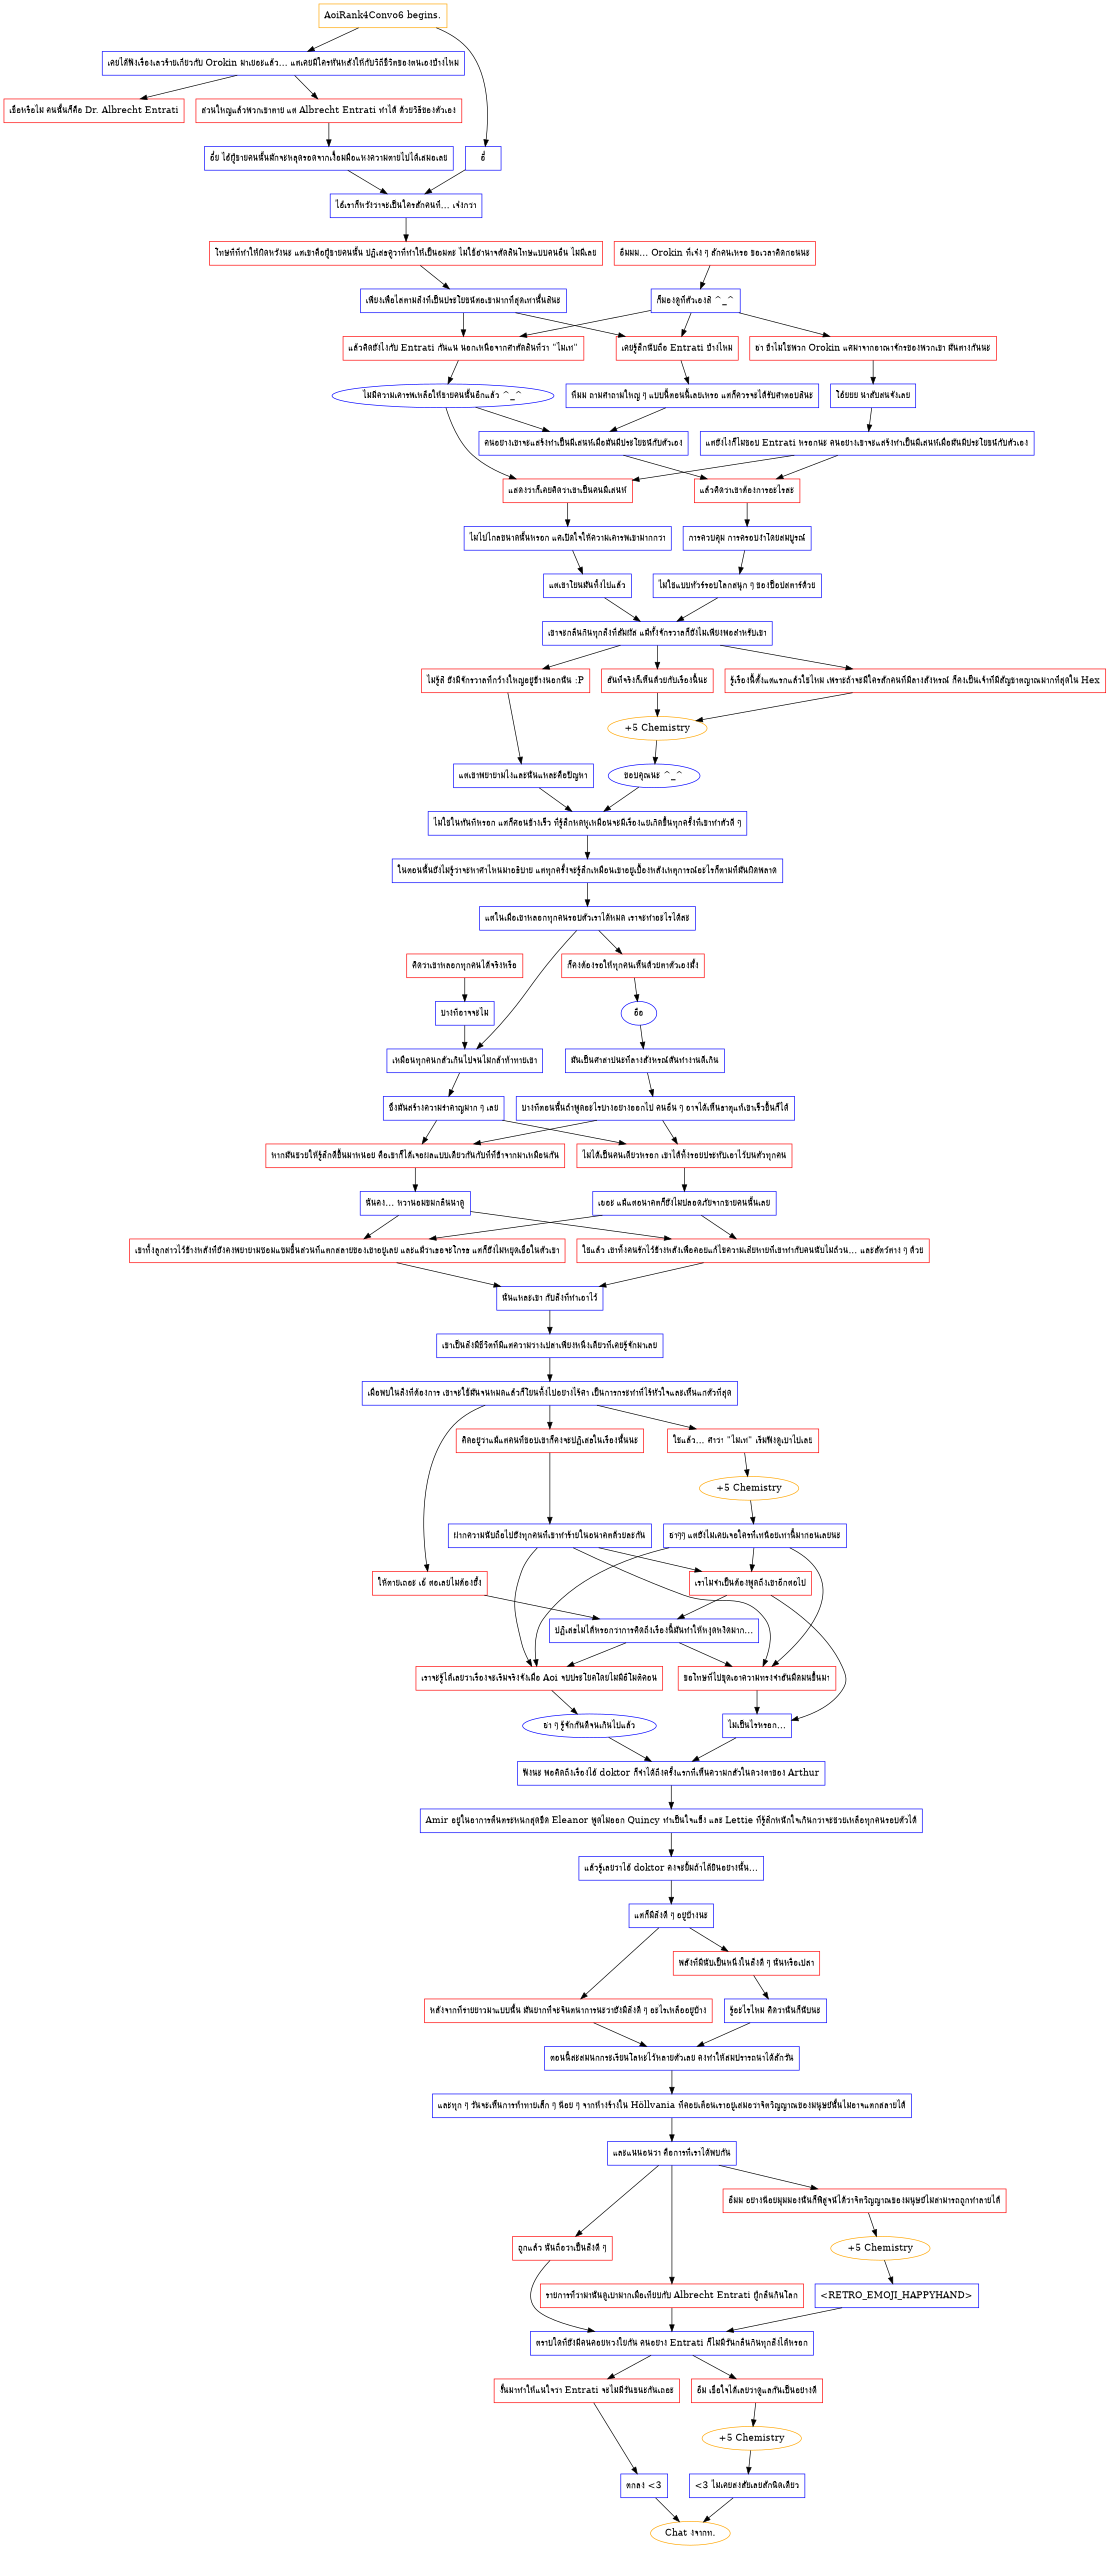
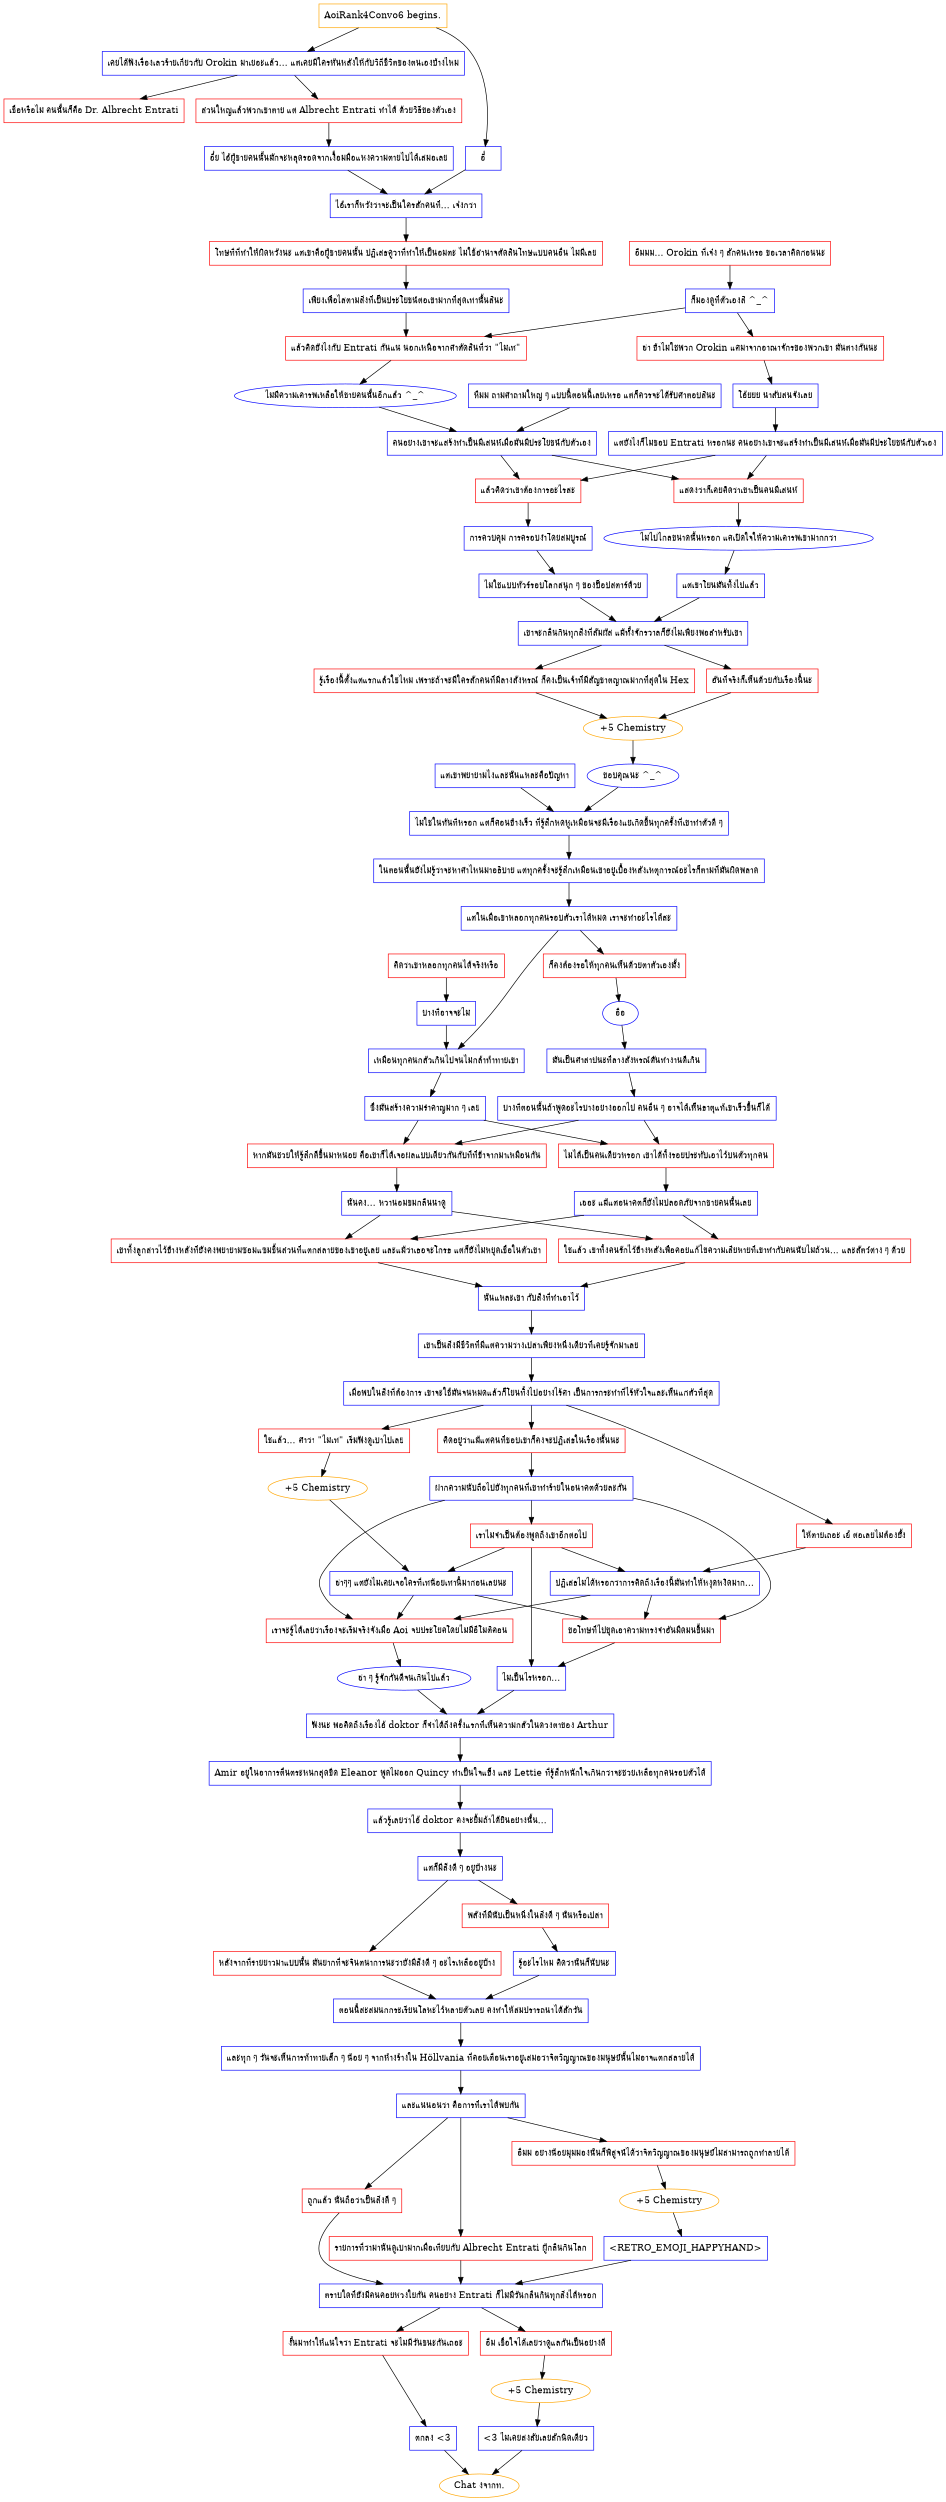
(677, 348) -> none
(468, 451) -> (612, 466)
(568, 538) -> (739, 538)
(506, 681) -> none
(753, 1556) -> (479, 1558)
